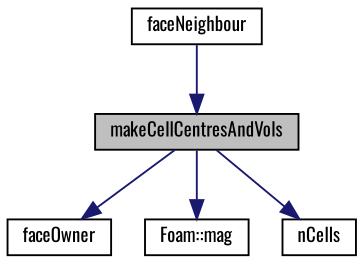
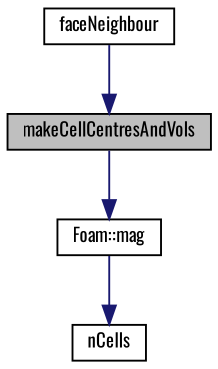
(250, 178) -> (109, 281)
(59, 237) -> none
